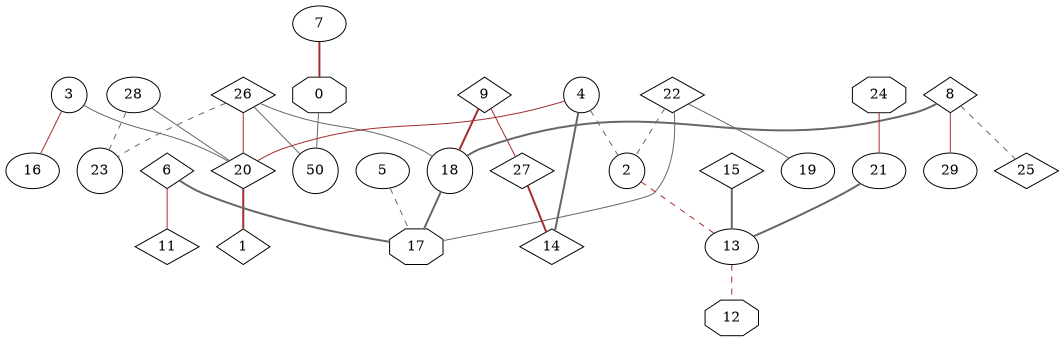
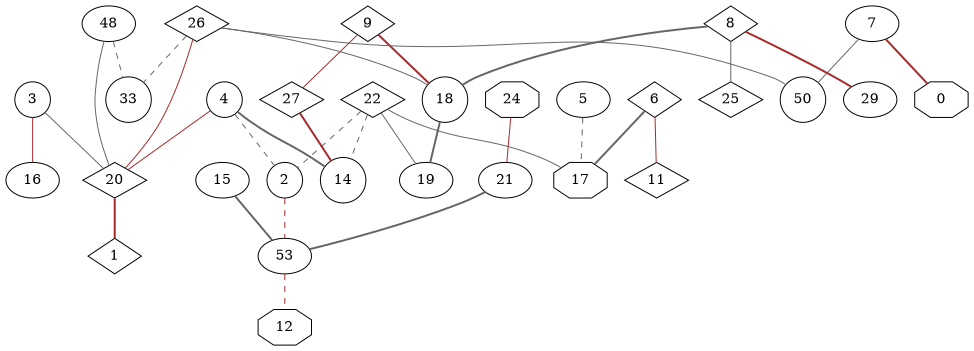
(134, 95) -> (109, 24)
(318, 131) -> (838, 61)
(988, 132) -> (731, 58)
(950, 133) -> (799, 58)
none -> (359, 137)
(100, 171) -> (129, 100)
(732, 171) -> (222, 180)
(432, 210) -> (435, 142)
(552, 247) -> (343, 180)
(732, 247) -> (285, 256)
